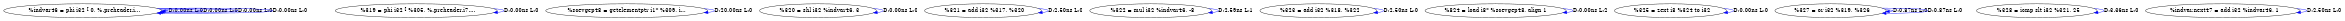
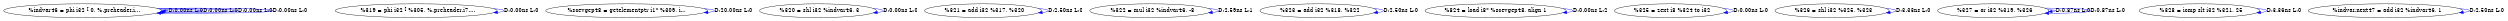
none -> (1832, 11)
